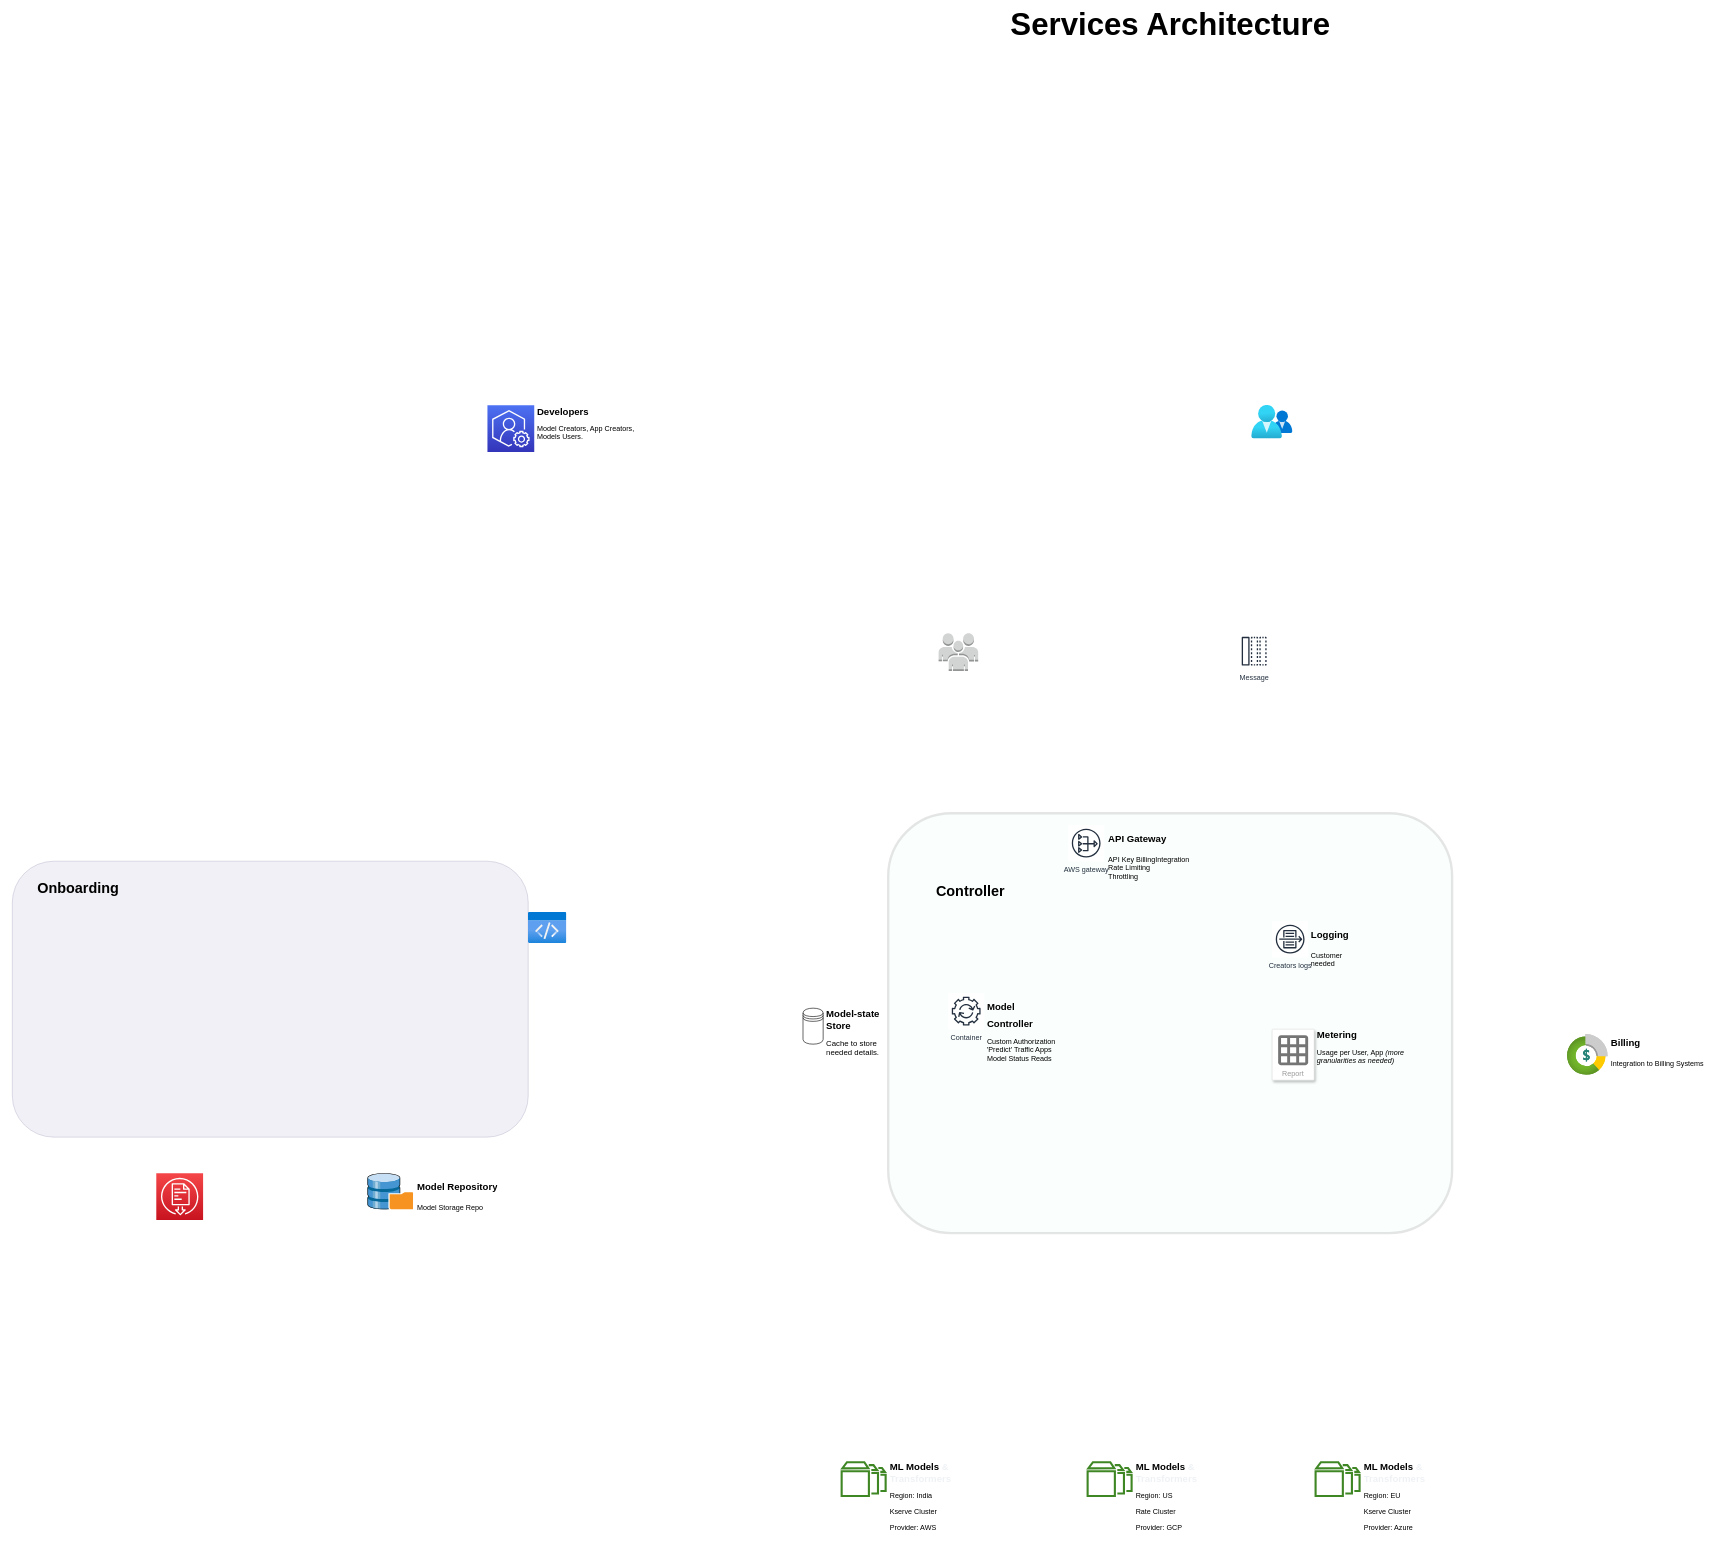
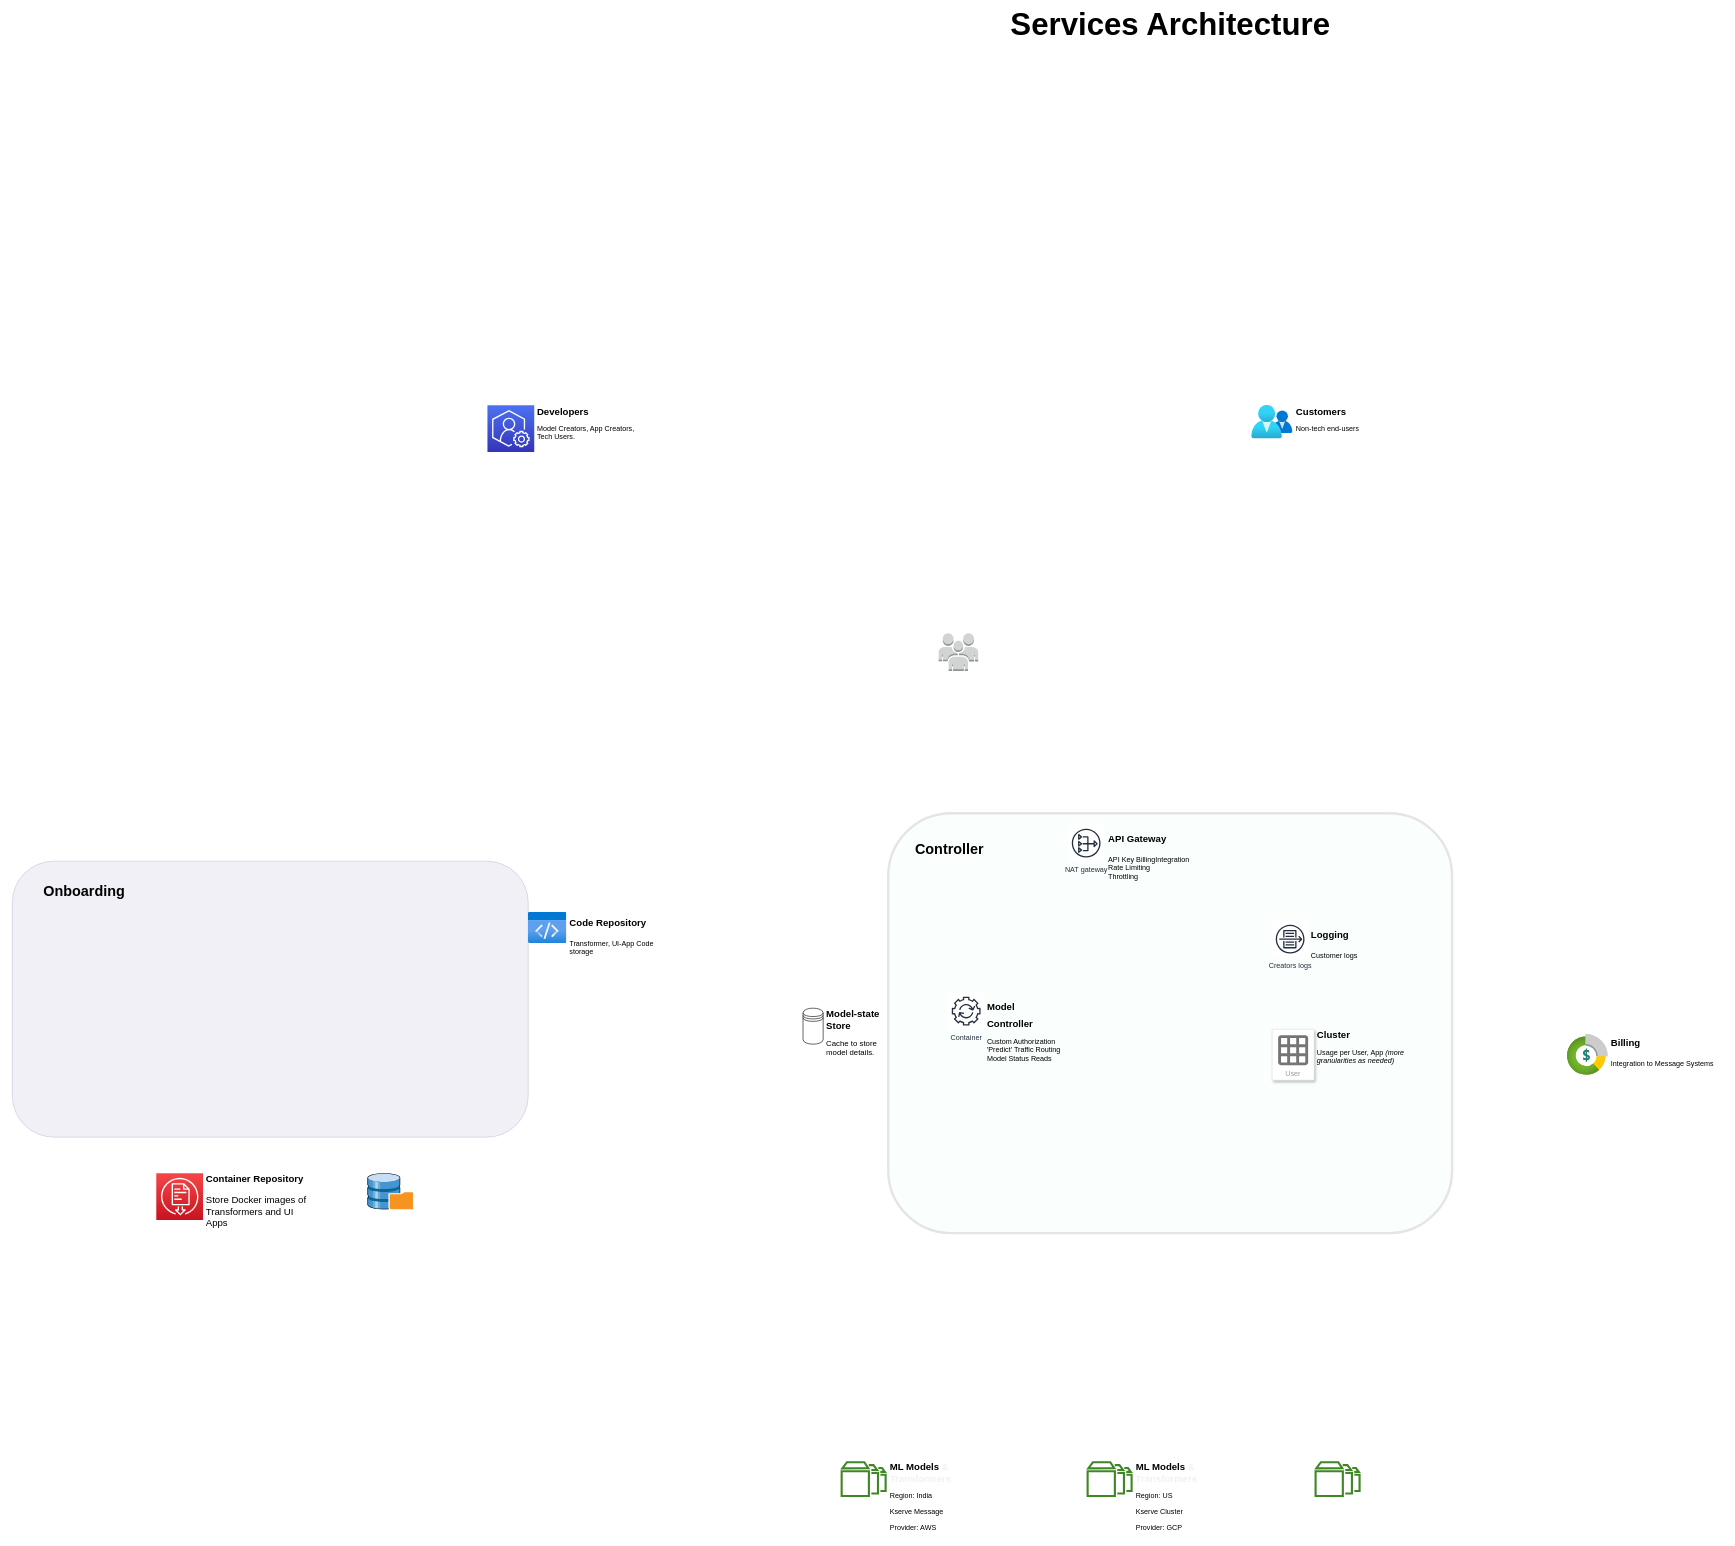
(592, 412) -> (592, 412)
none -> (1350, 441)
(1254, 651) -> none
(1087, 870) -> (1087, 870)
(78, 888) -> (84, 891)
(990, 897) -> (969, 855)
(1340, 928) -> (1336, 924)
none -> (624, 945)
(1025, 1009) -> (1025, 1009)
(856, 1020) -> (856, 1020)
(1664, 1032) -> (1666, 1036)
(1372, 1036) -> (1372, 1036)
(1293, 1073) -> (1293, 1073)
none -> (260, 1209)
(471, 1209) -> none
(936, 1473) -> (936, 1473)
(1182, 1473) -> (1182, 1473)
(1418, 1497) -> none
